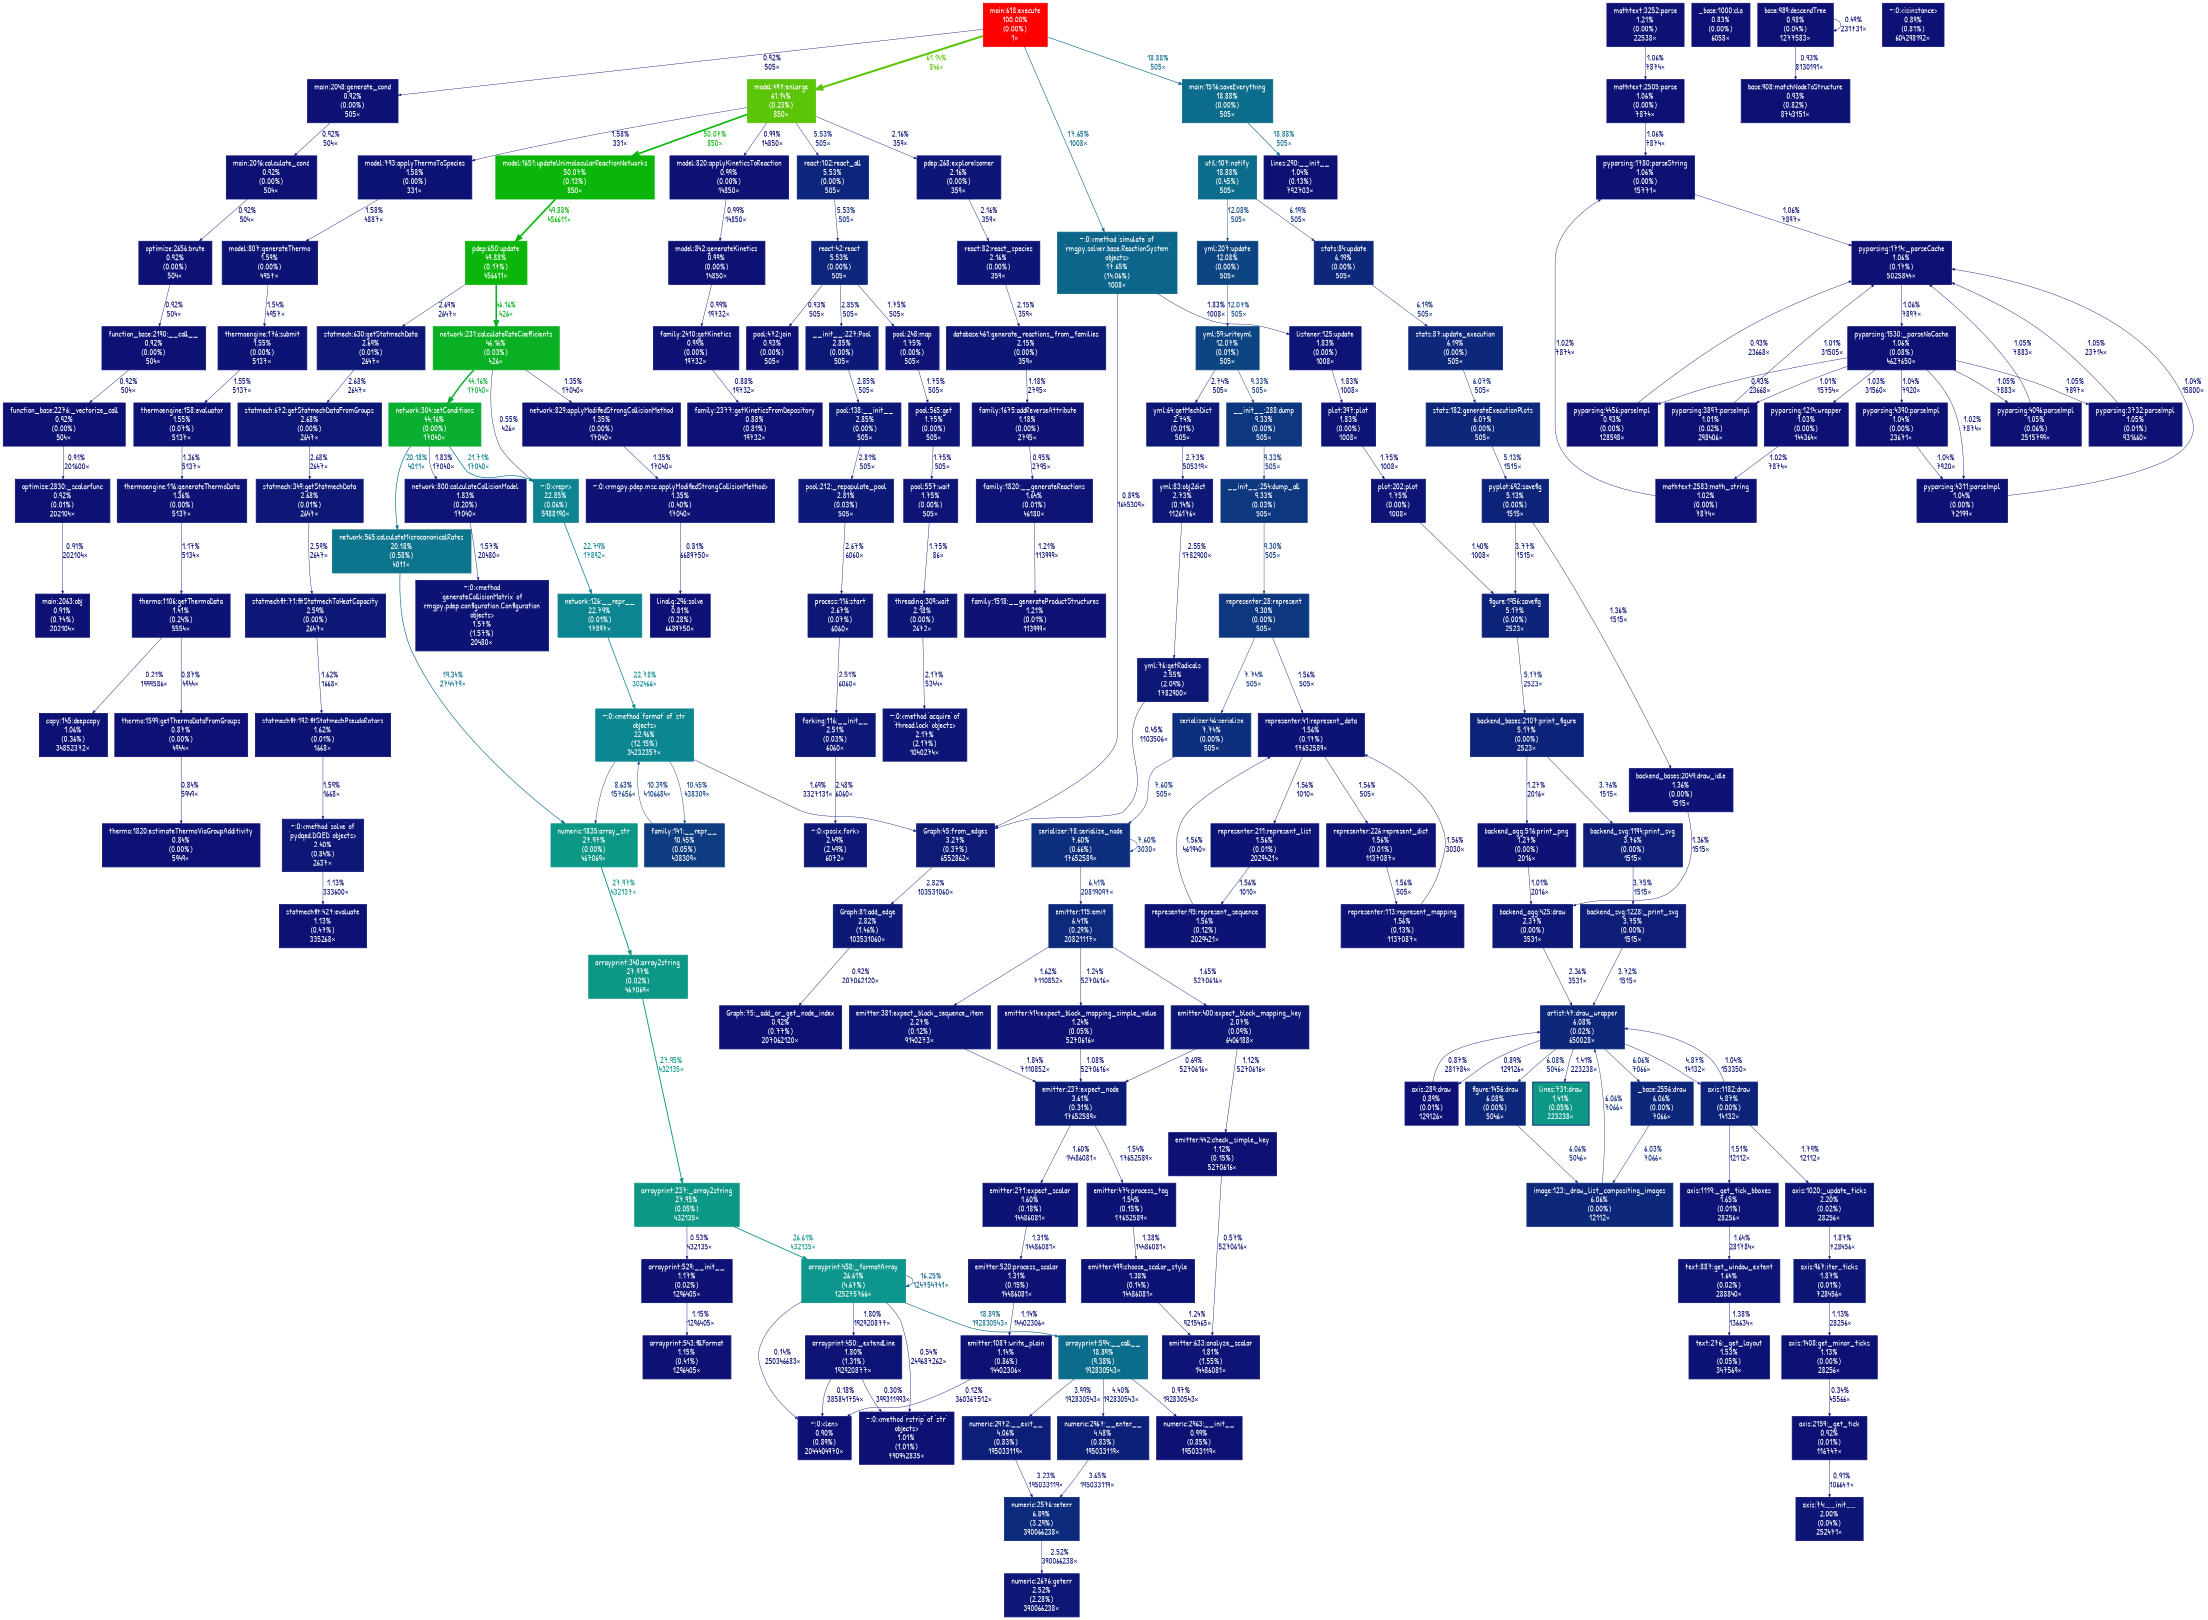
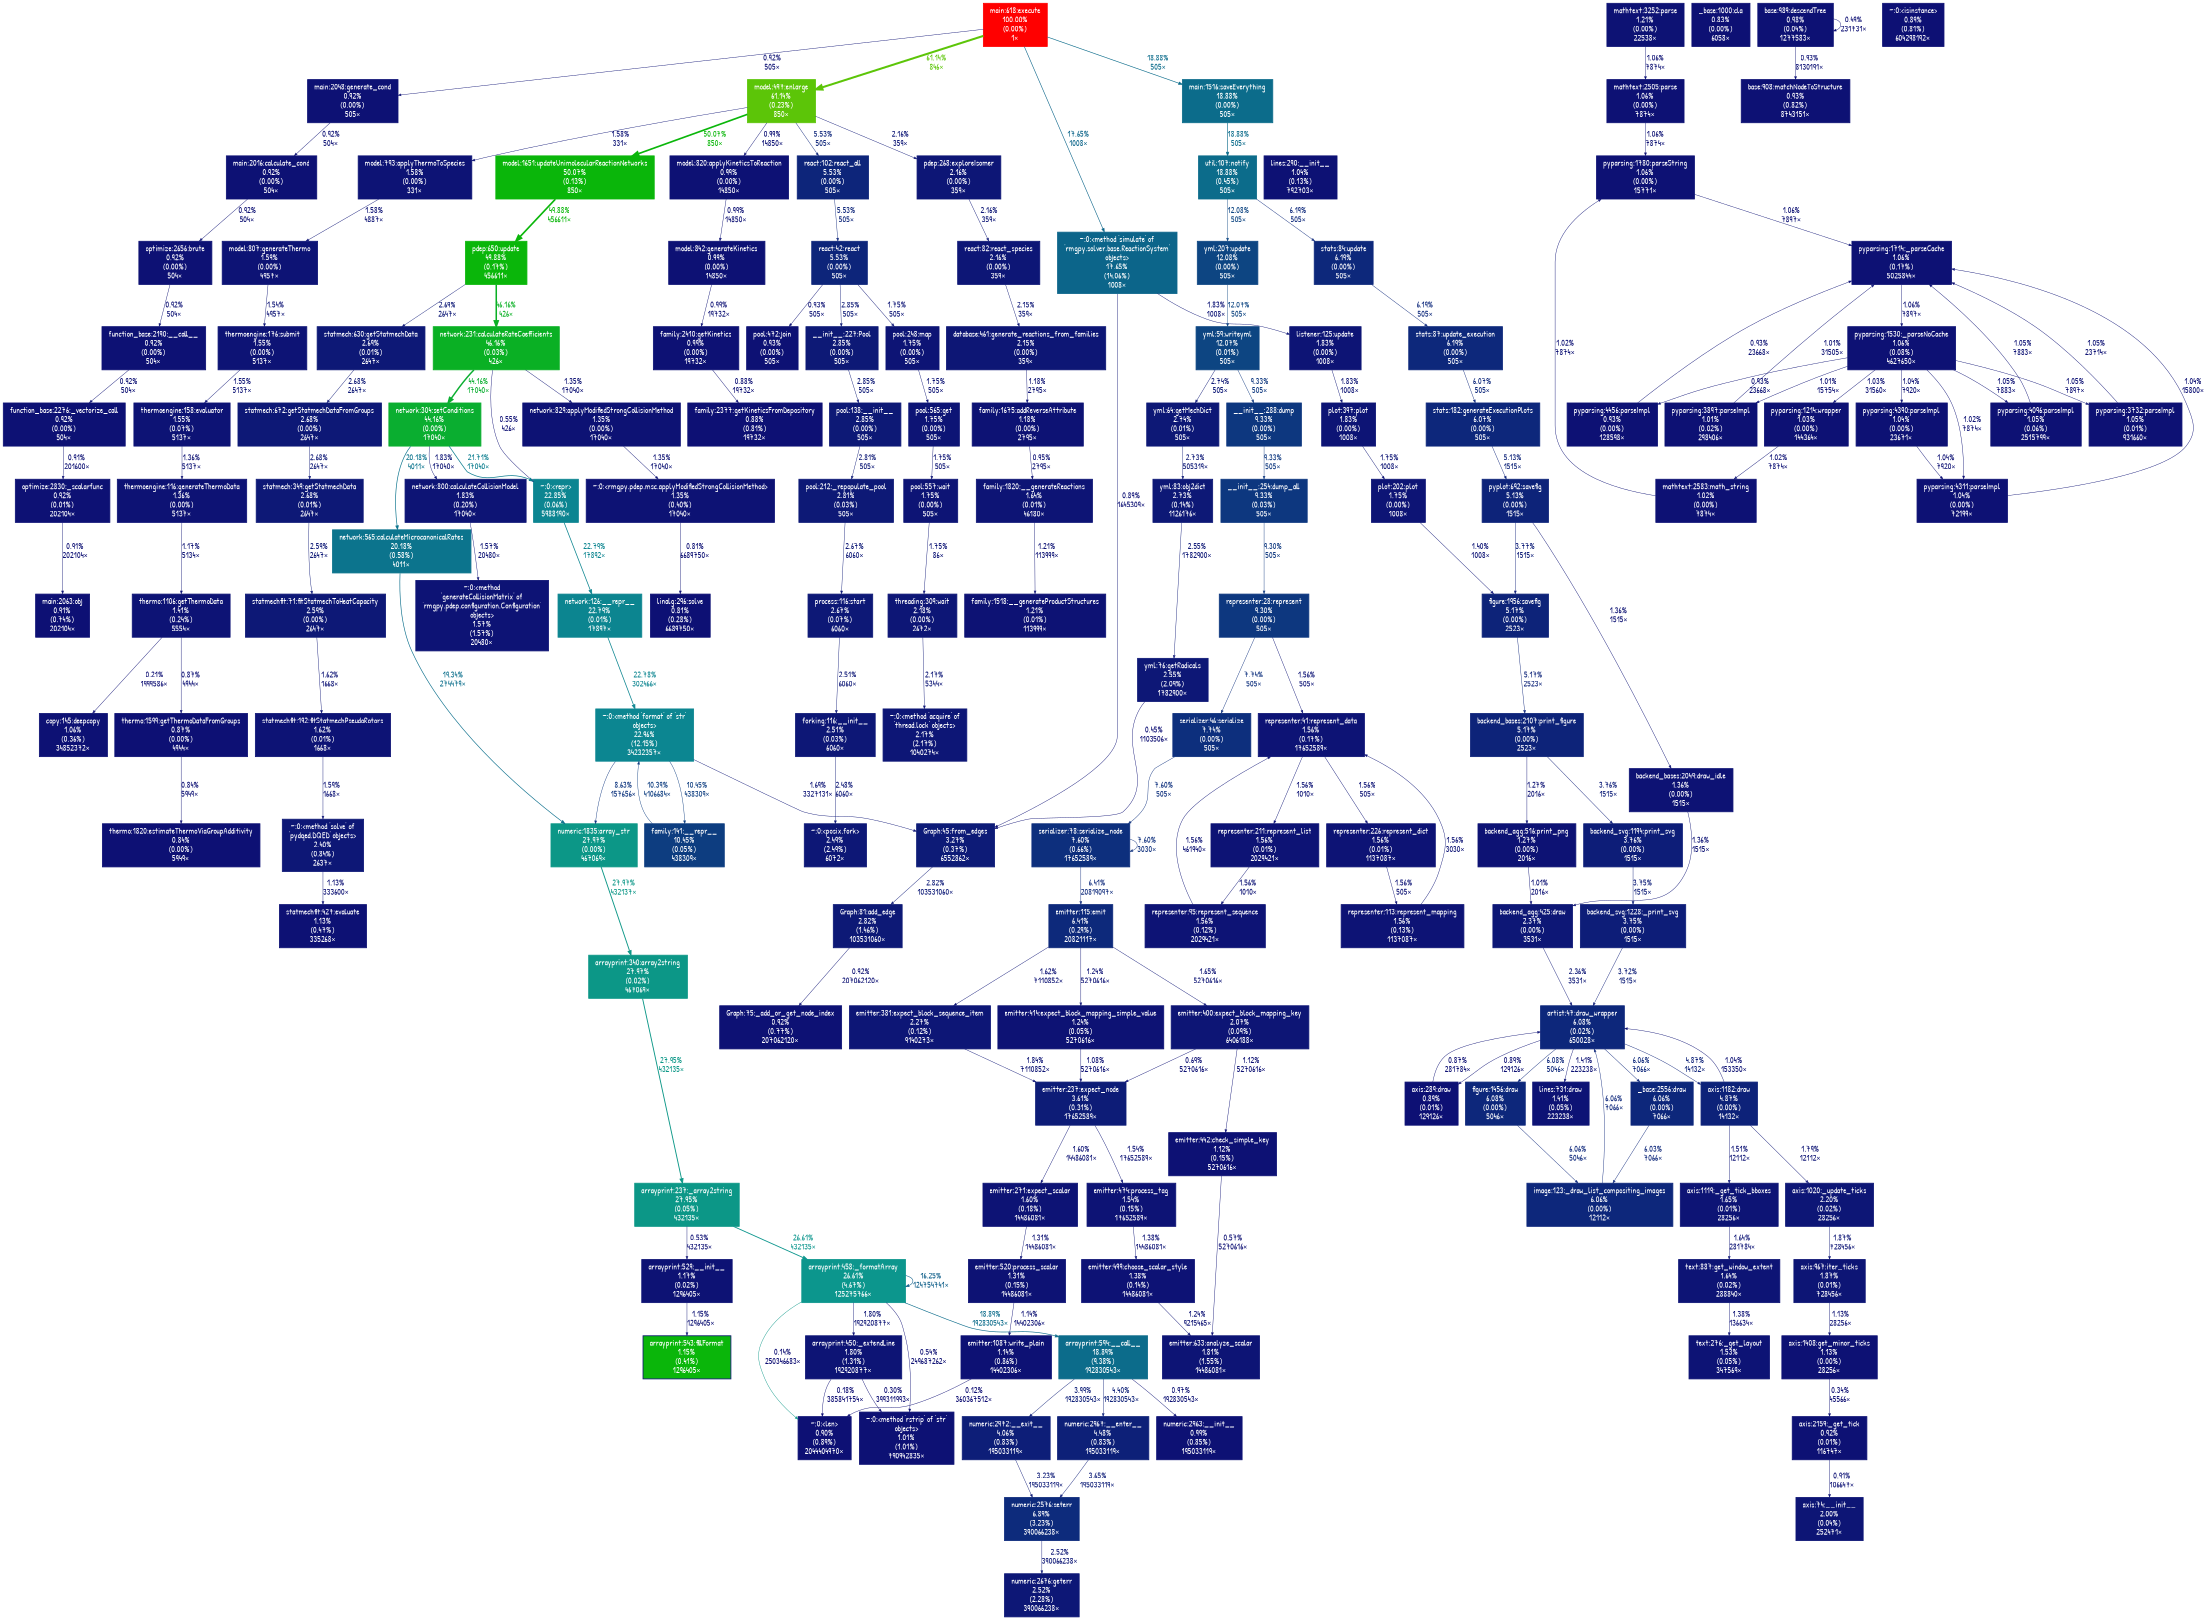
(1263, 138) -> (1228, 137)
(1561, 1104) -> (1561, 1104)
(687, 1357) -> (687, 1357)
(759, 1357) -> (759, 1357)
(1042, 1519) -> (1042, 1519)
